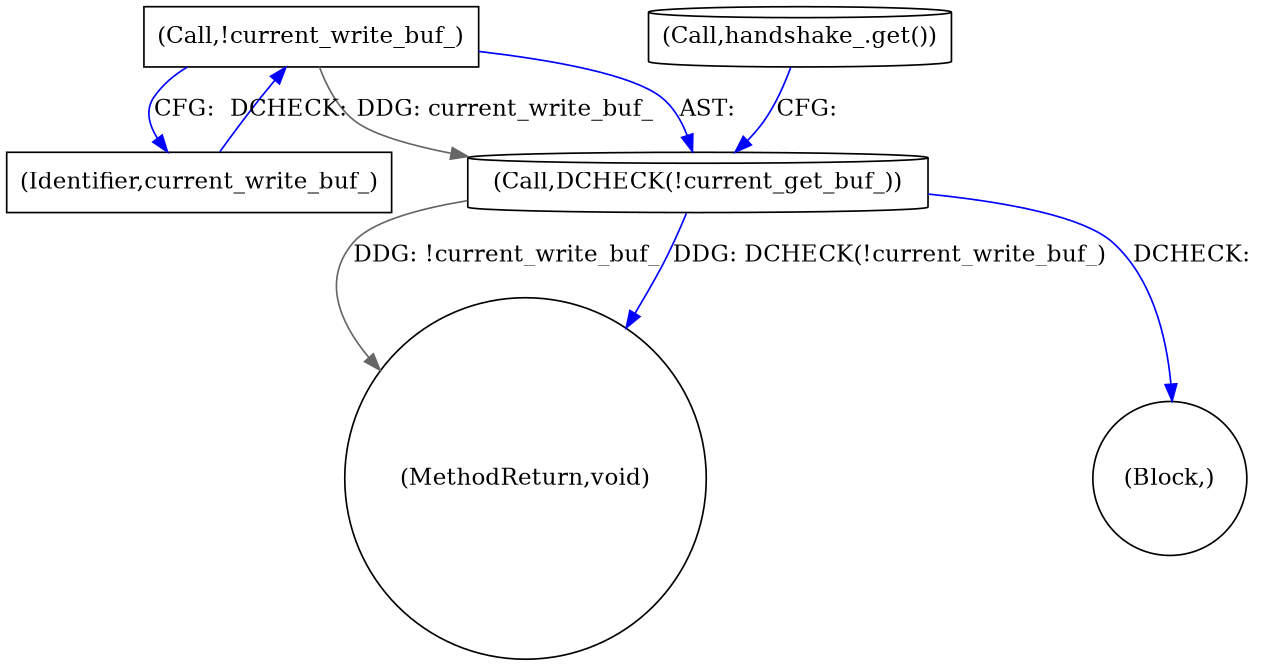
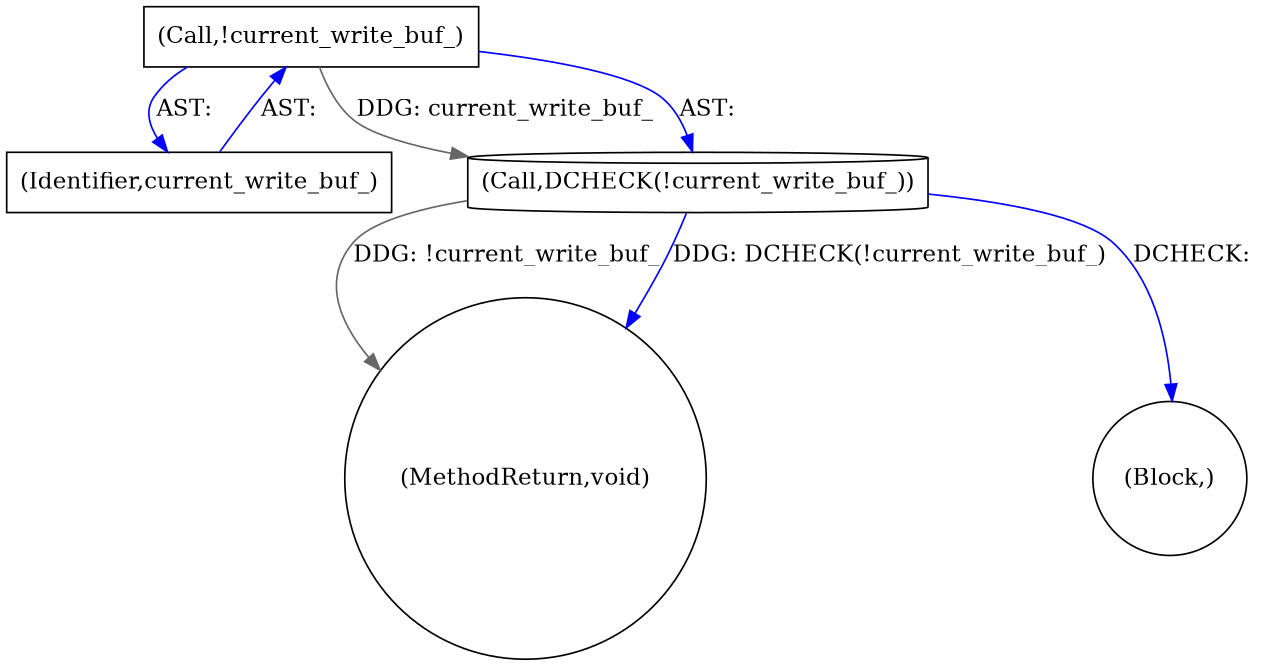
(800, 37) -> none
(188, 110) -> (188, 110)
(293, 110) -> (293, 110)
(698, 182) -> (698, 182)
